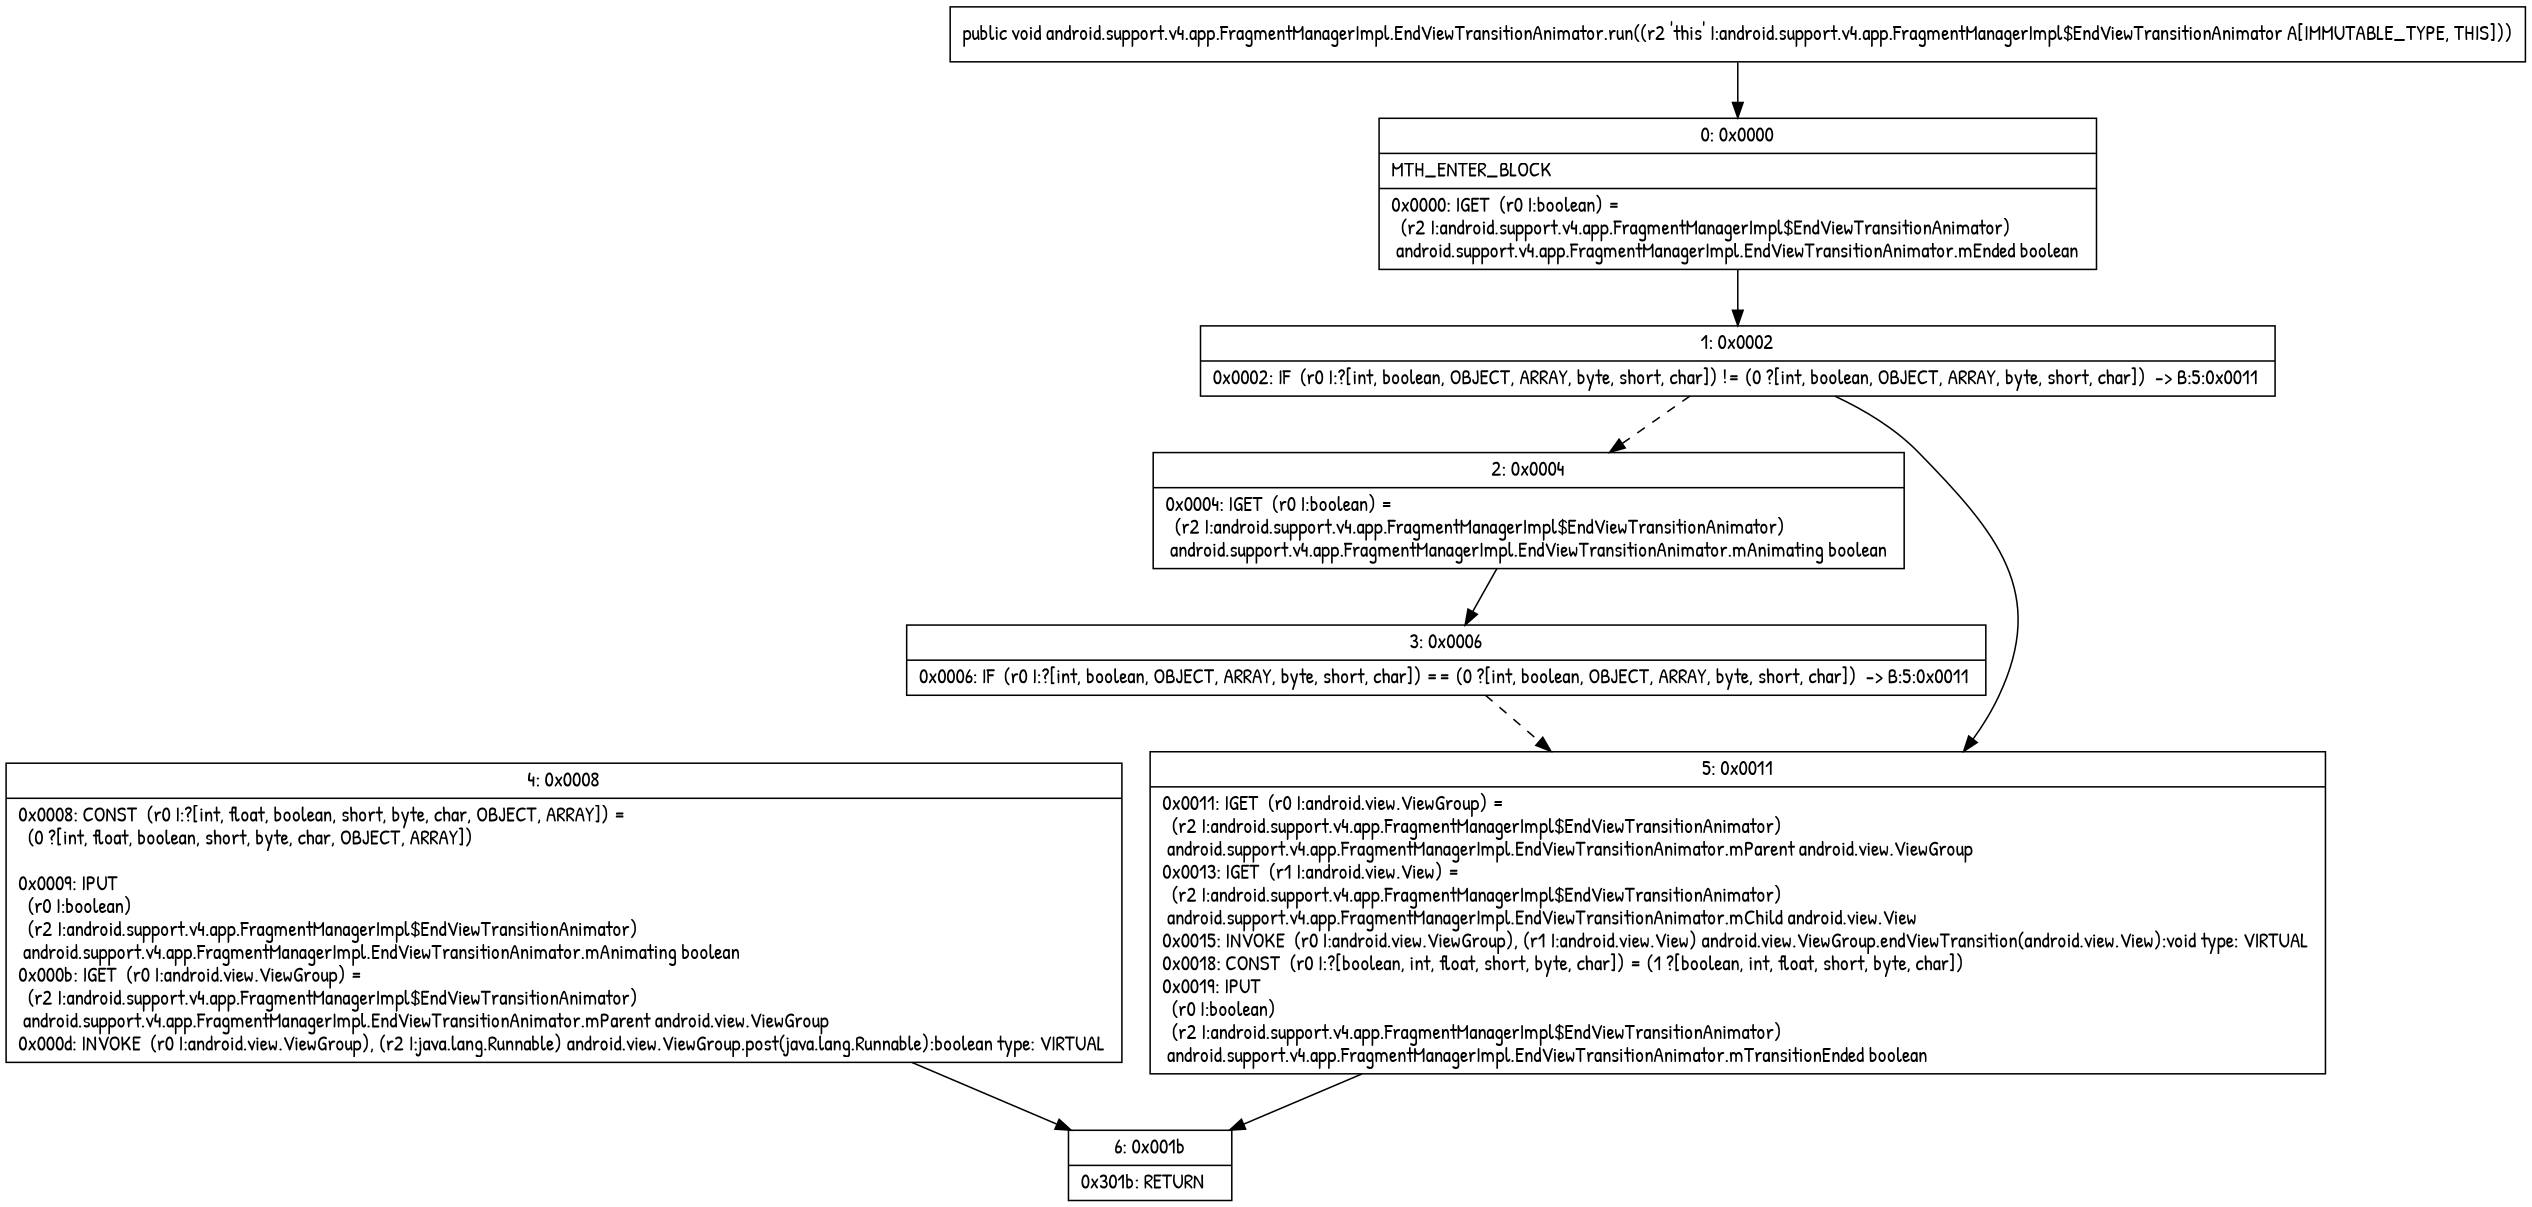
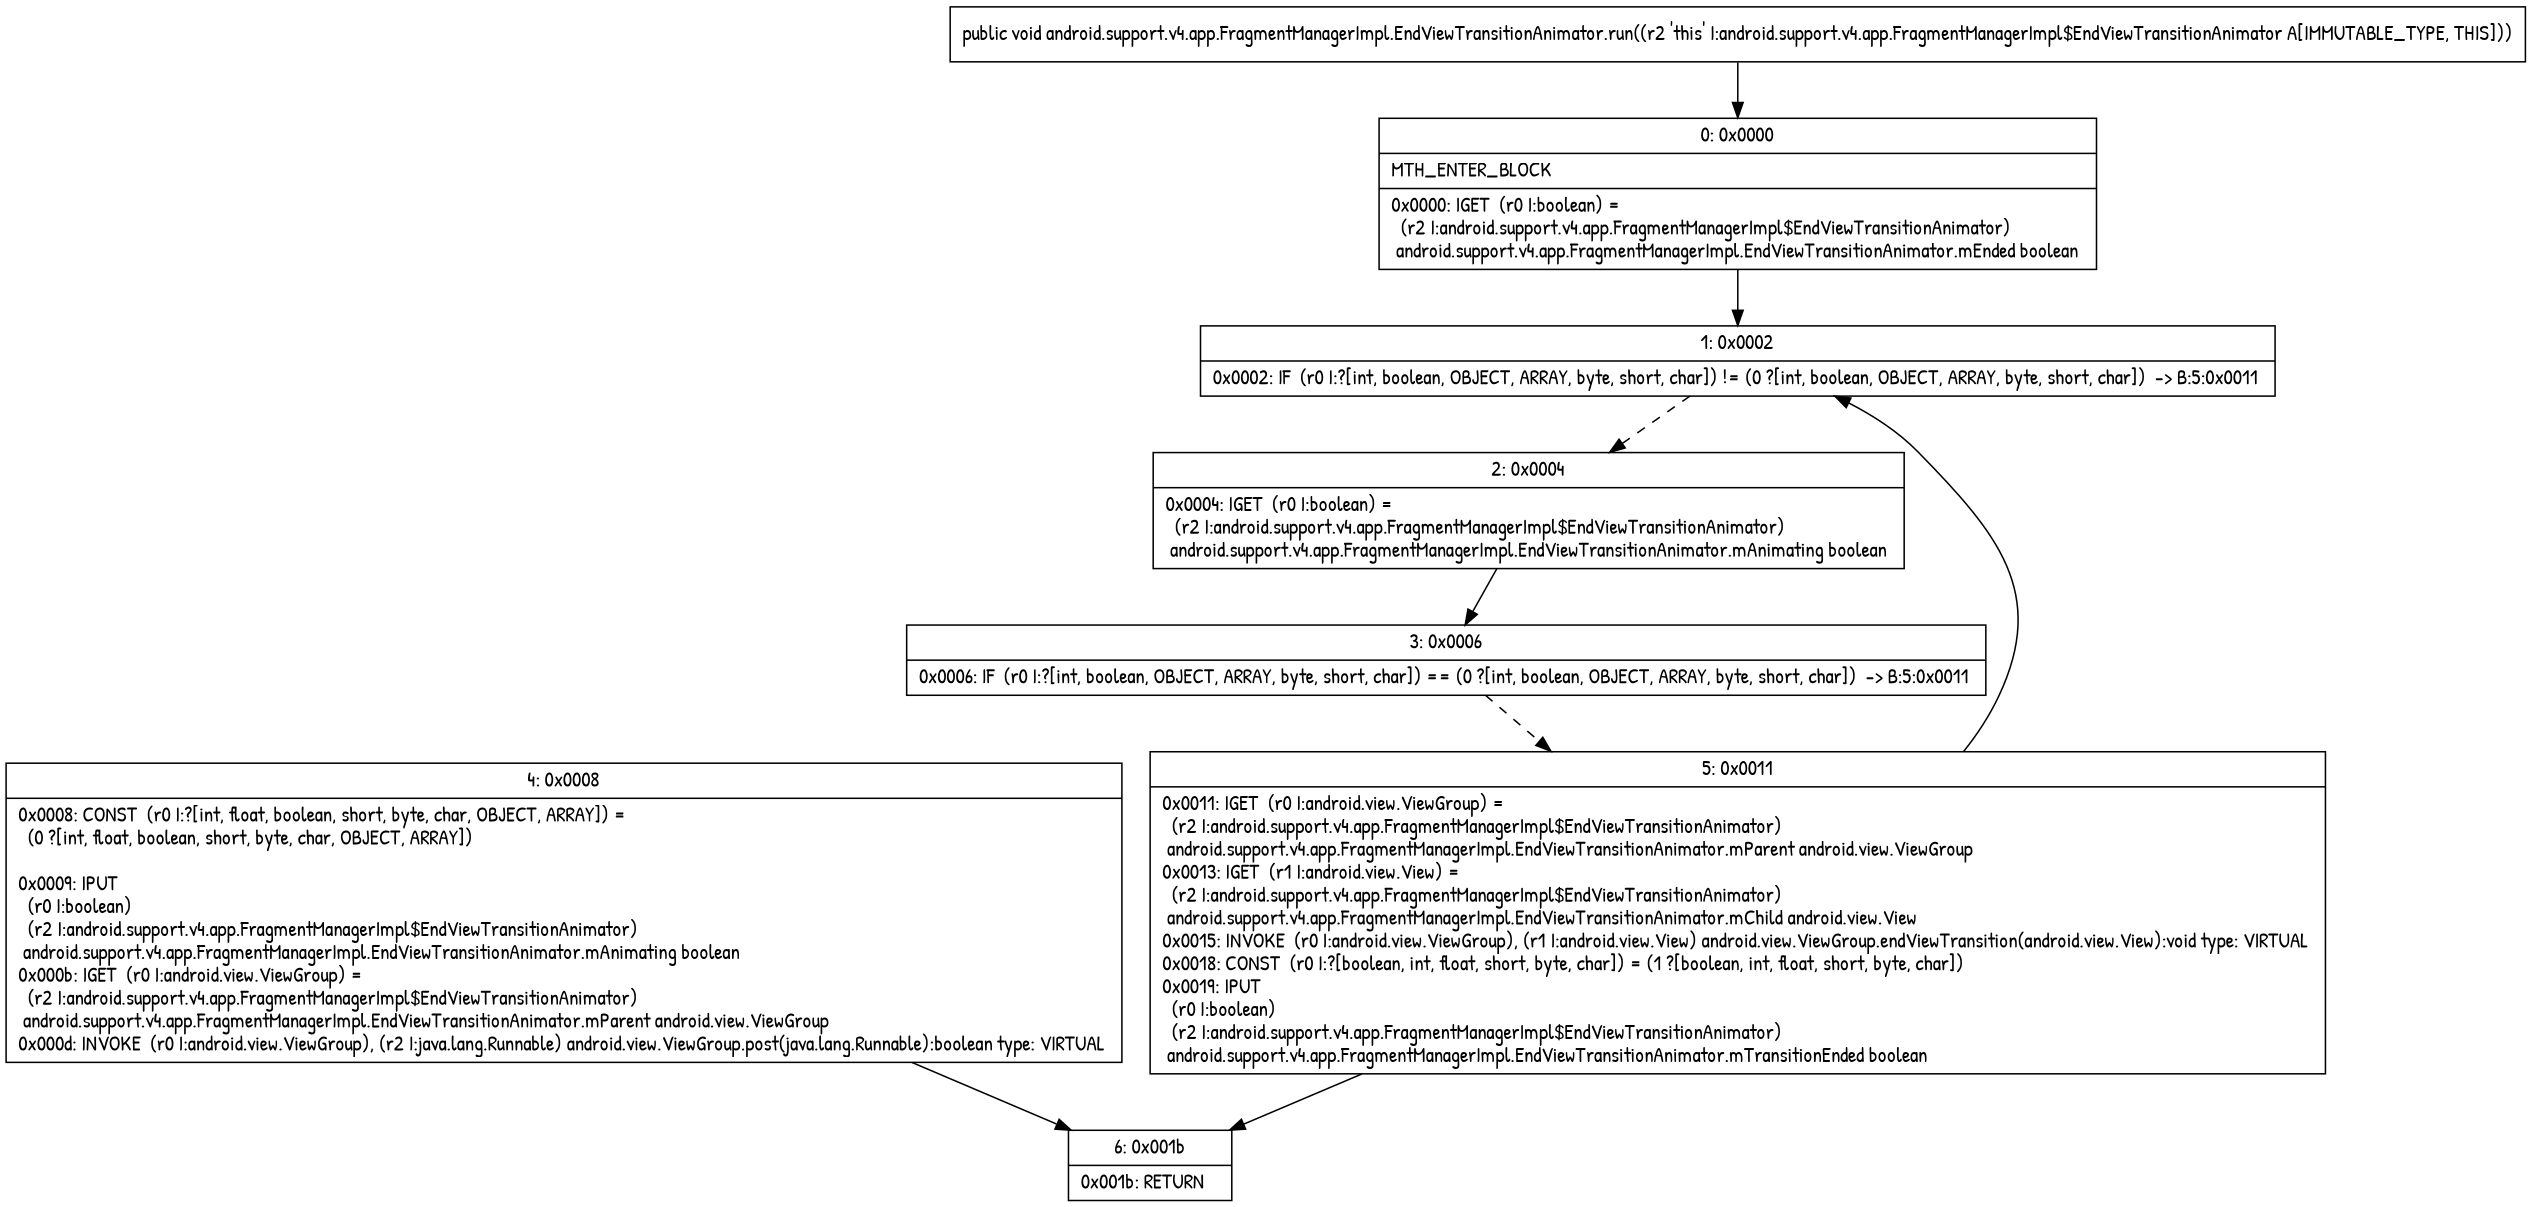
(1992, 539) -> (2000, 553)
(1150, 1182) -> (1150, 1182)
